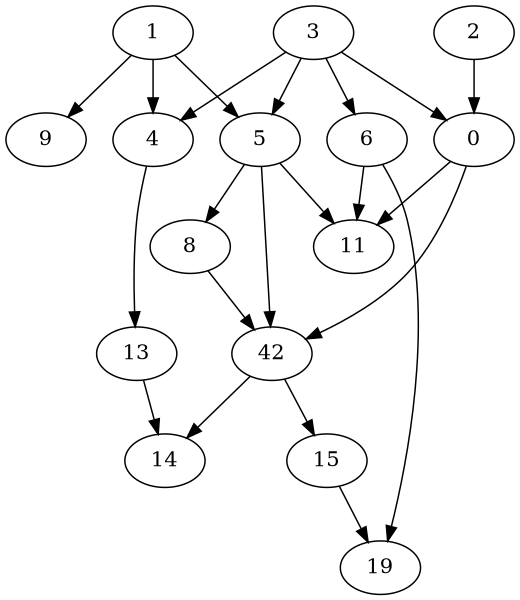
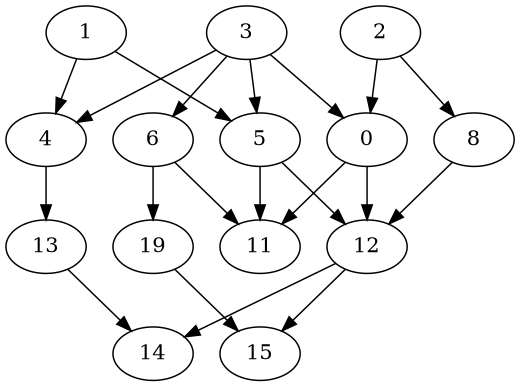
(46, 140) -> none
(229, 187) -> (422, 80)
(272, 354) -> (367, 247)
(350, 508) -> (201, 295)
